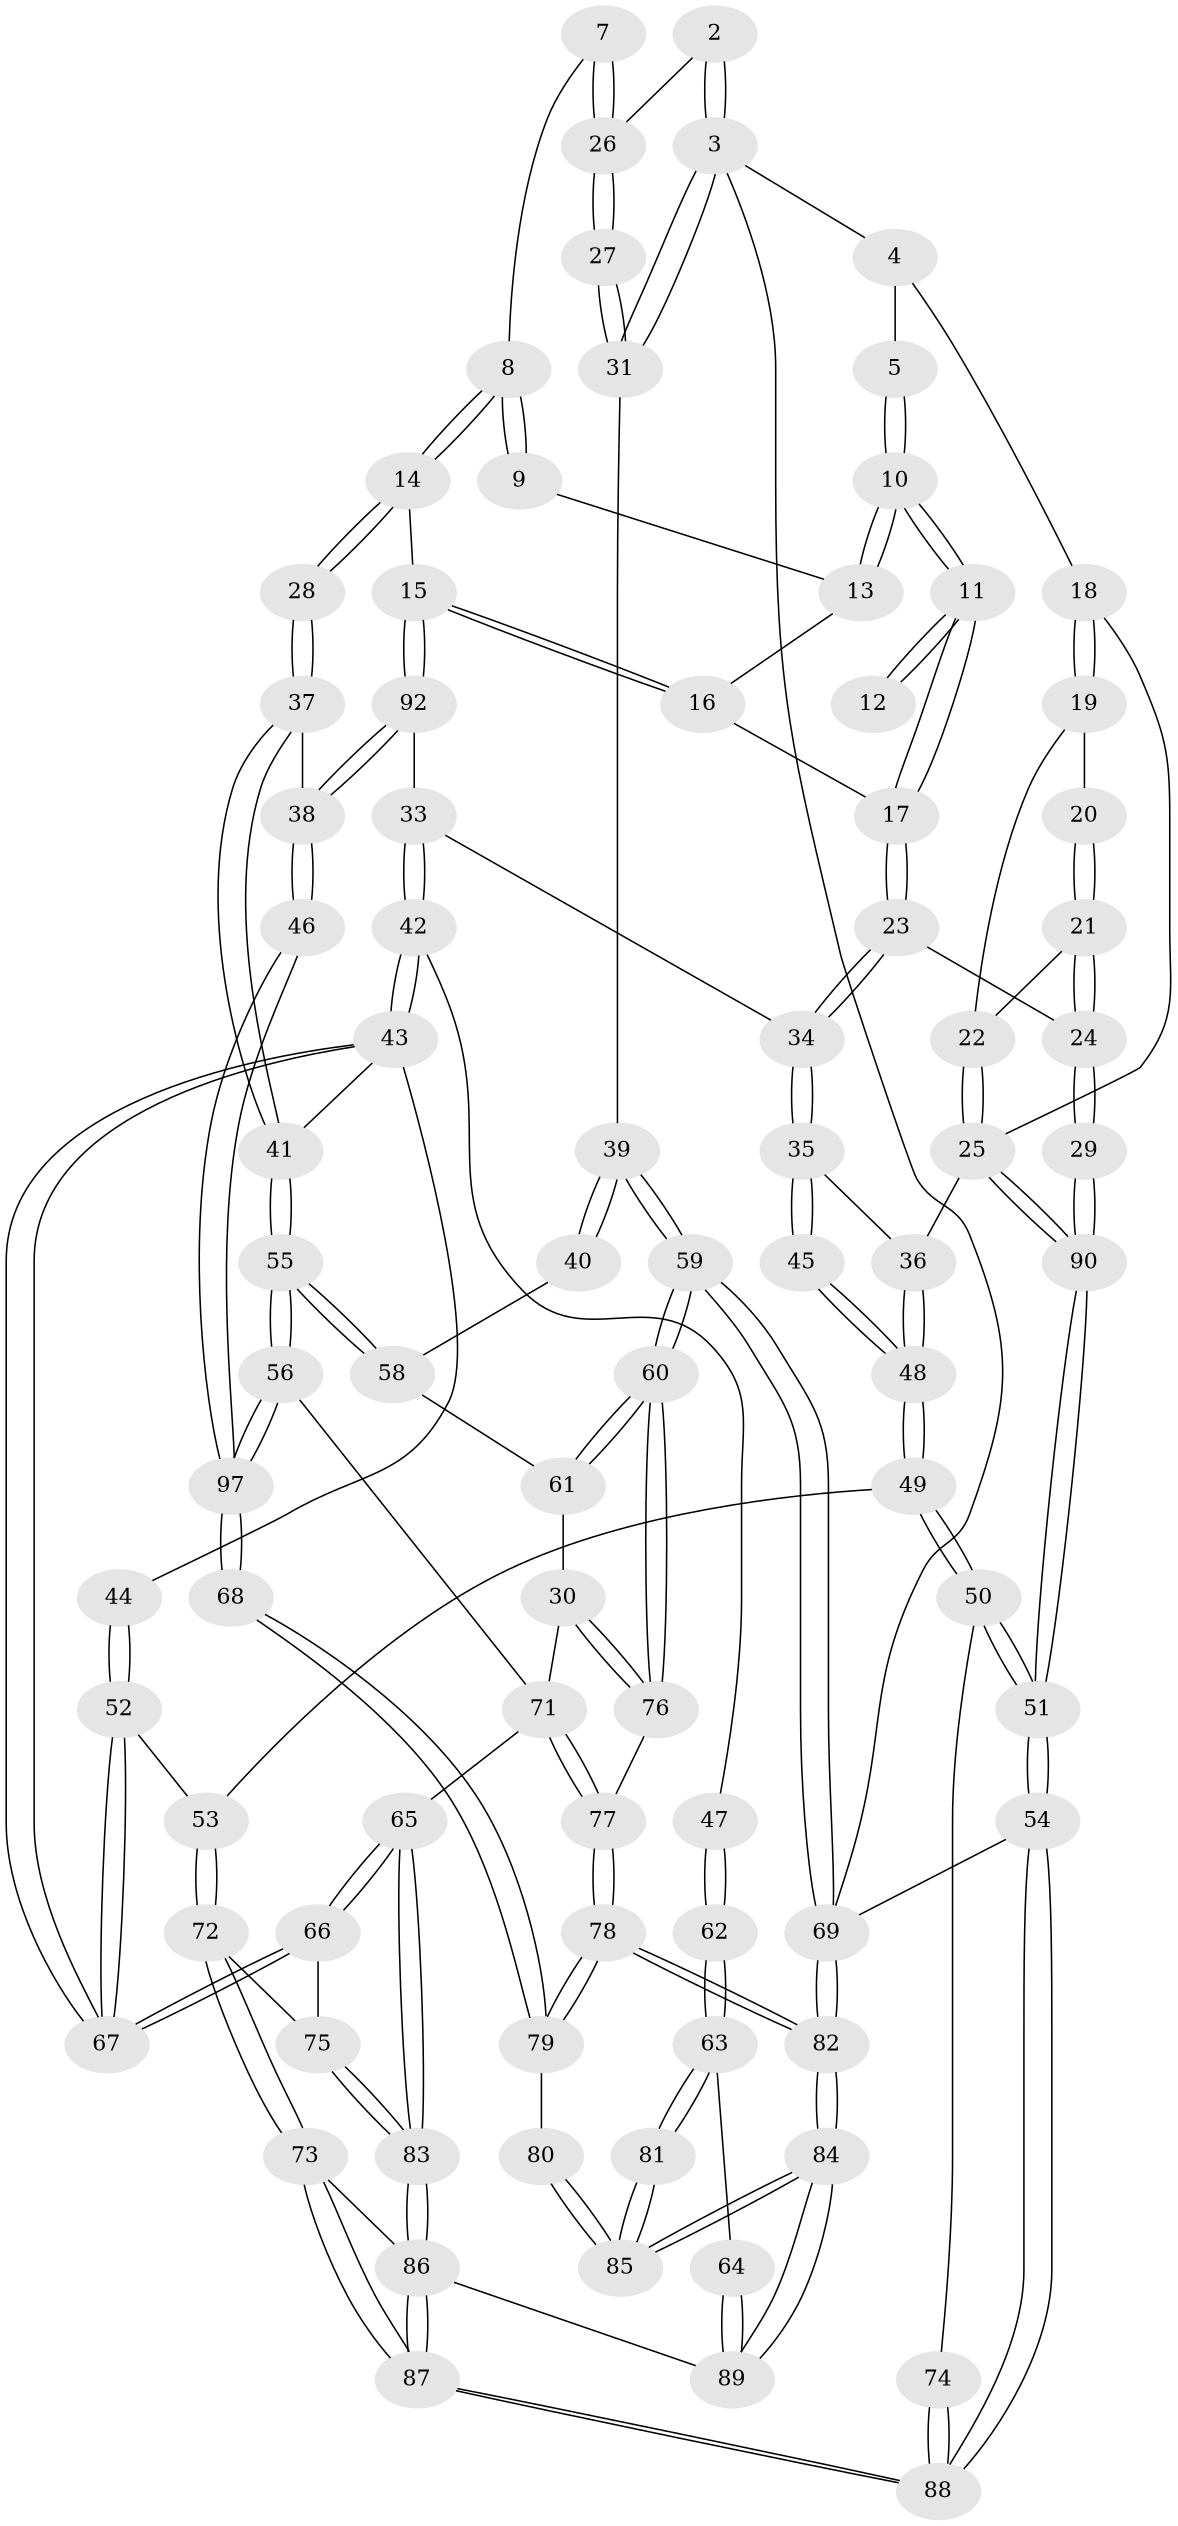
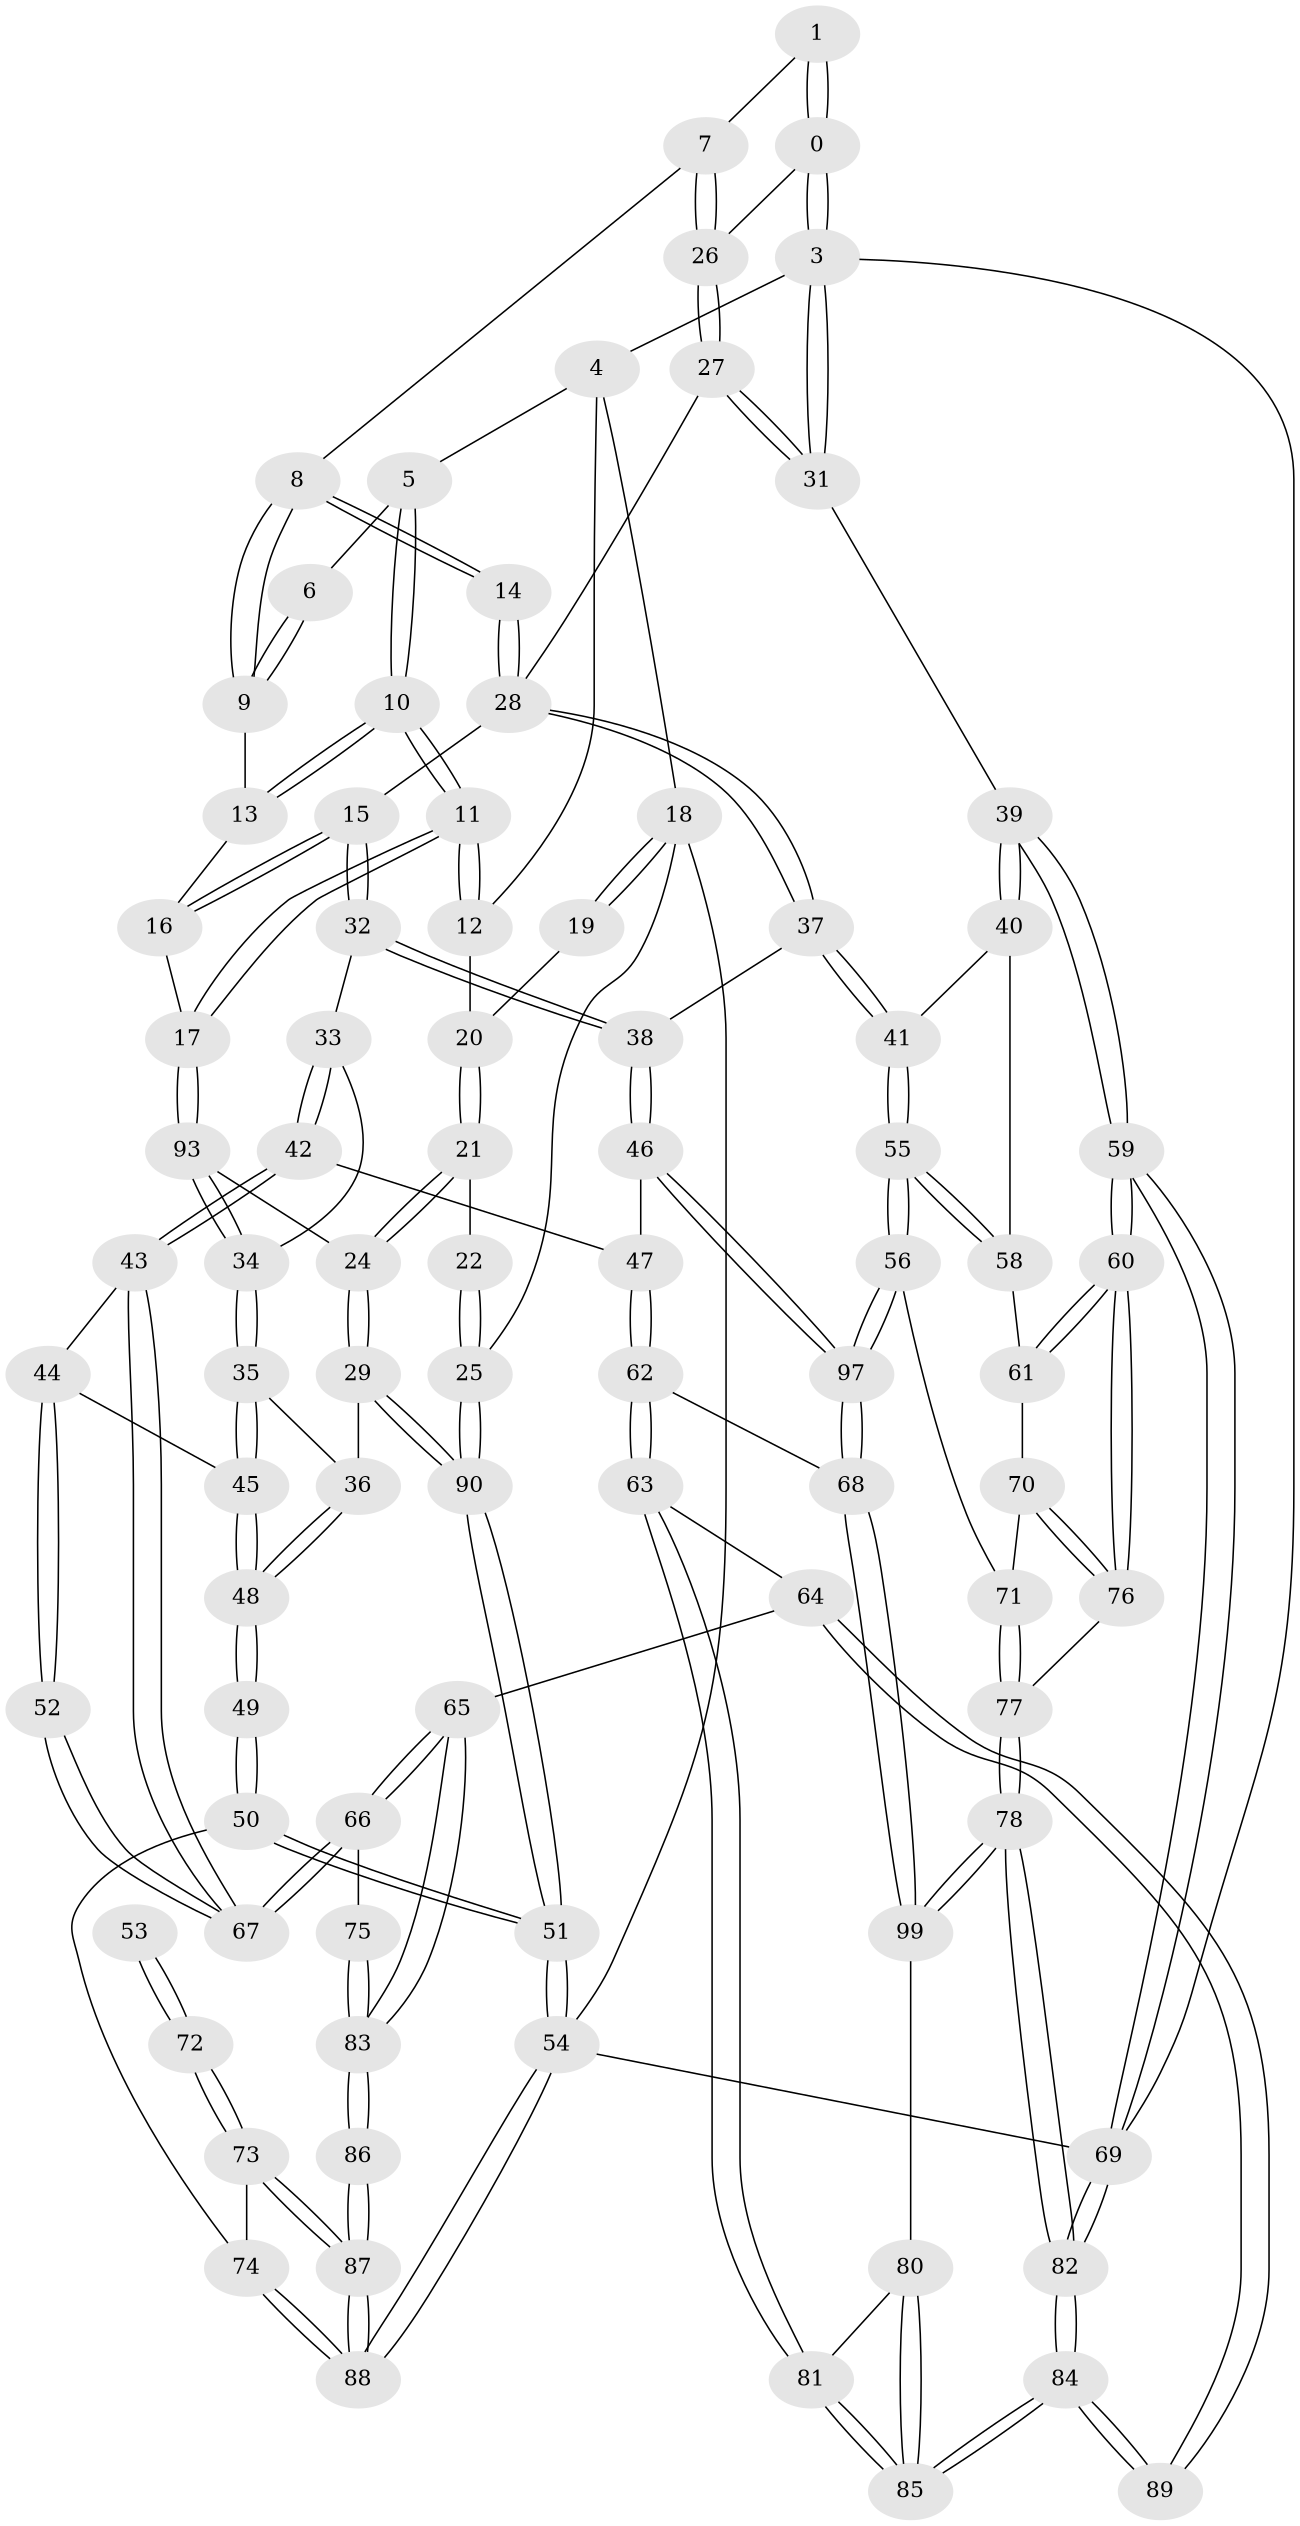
(715, 34) -> (818, 146)
none -> (818, 34)
(411, 537) -> (450, 748)
none -> (615, 539)
none -> (310, 593)
none -> (594, 665)
(414, 704) -> (358, 928)
(1003, 864) -> none
(897, 928) -> (188, 1151)
none -> (470, 993)
(338, 1095) -> (954, 983)
none -> (641, 1207)
(939, 1214) -> (358, 1431)
none -> (147, 1430)
none -> (746, 1430)
none -> (726, 1444)
(513, 1567) -> none
(563, 1598) -> (1022, 1486)
(163, 1766) -> none
(475, 1766) -> (635, 1654)
(262, 1989) -> none
(541, 2045) -> (911, 1933)
(361, 2212) -> (247, 2212)
(575, 2324) -> none
none -> (861, 2324)
